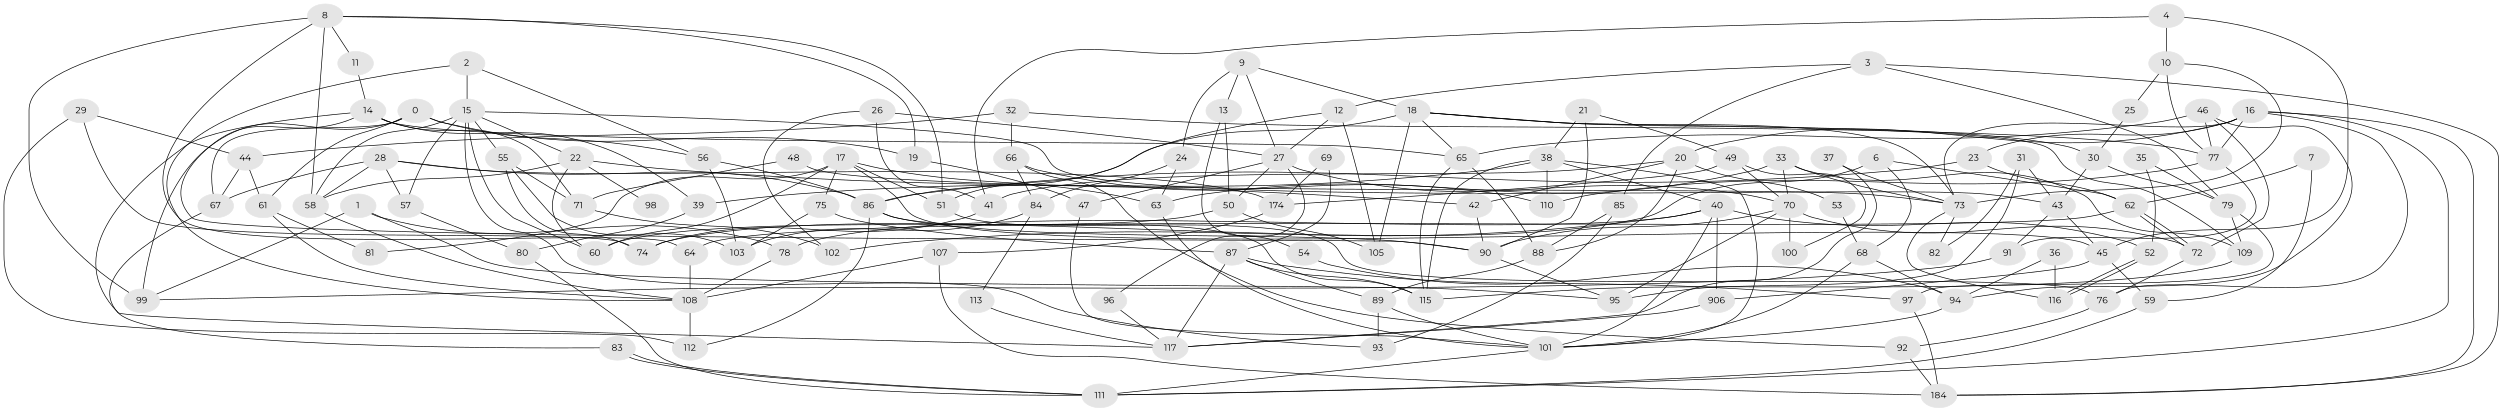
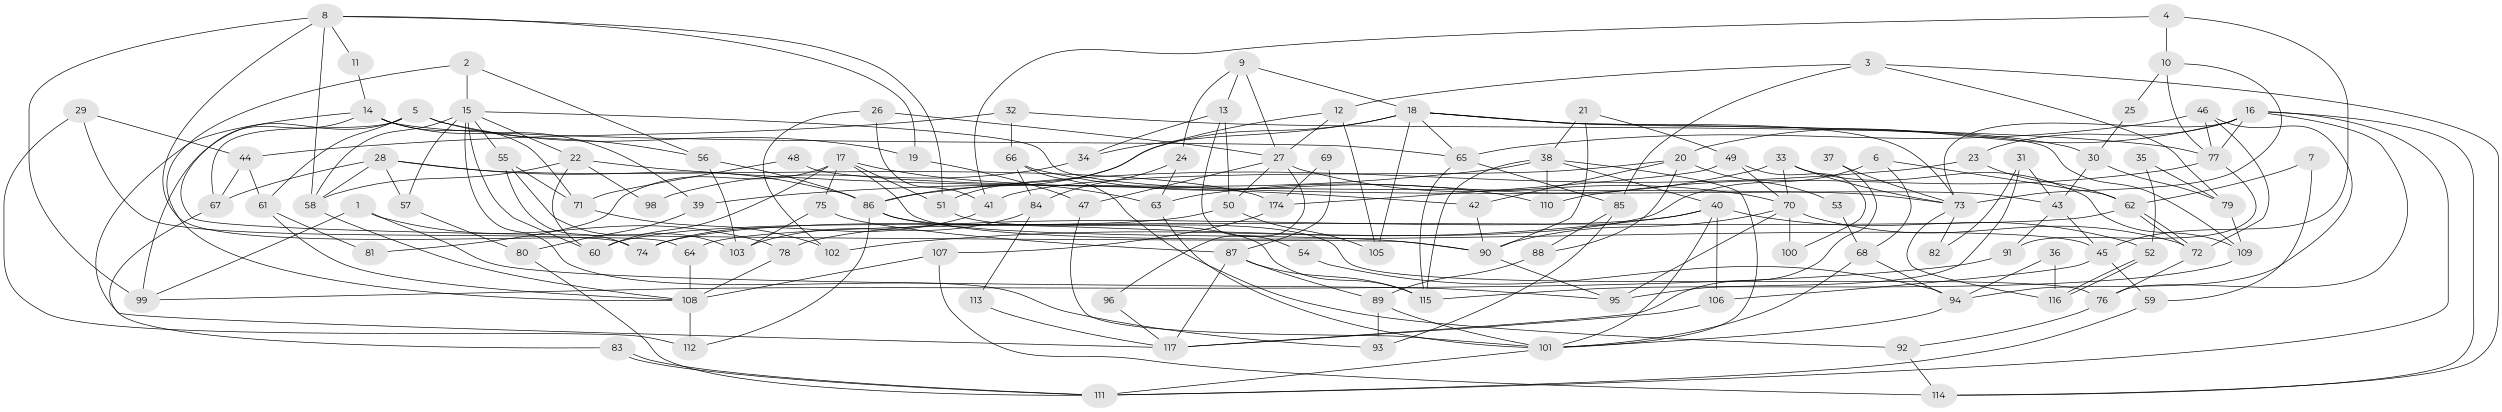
(416, 111) -> (416, 111)
none -> (1084, 158)
(1505, 203) -> (1541, 182)
(1717, 301) -> (1717, 301)
(1908, 301) -> none
(1939, 396) -> (1939, 396)
